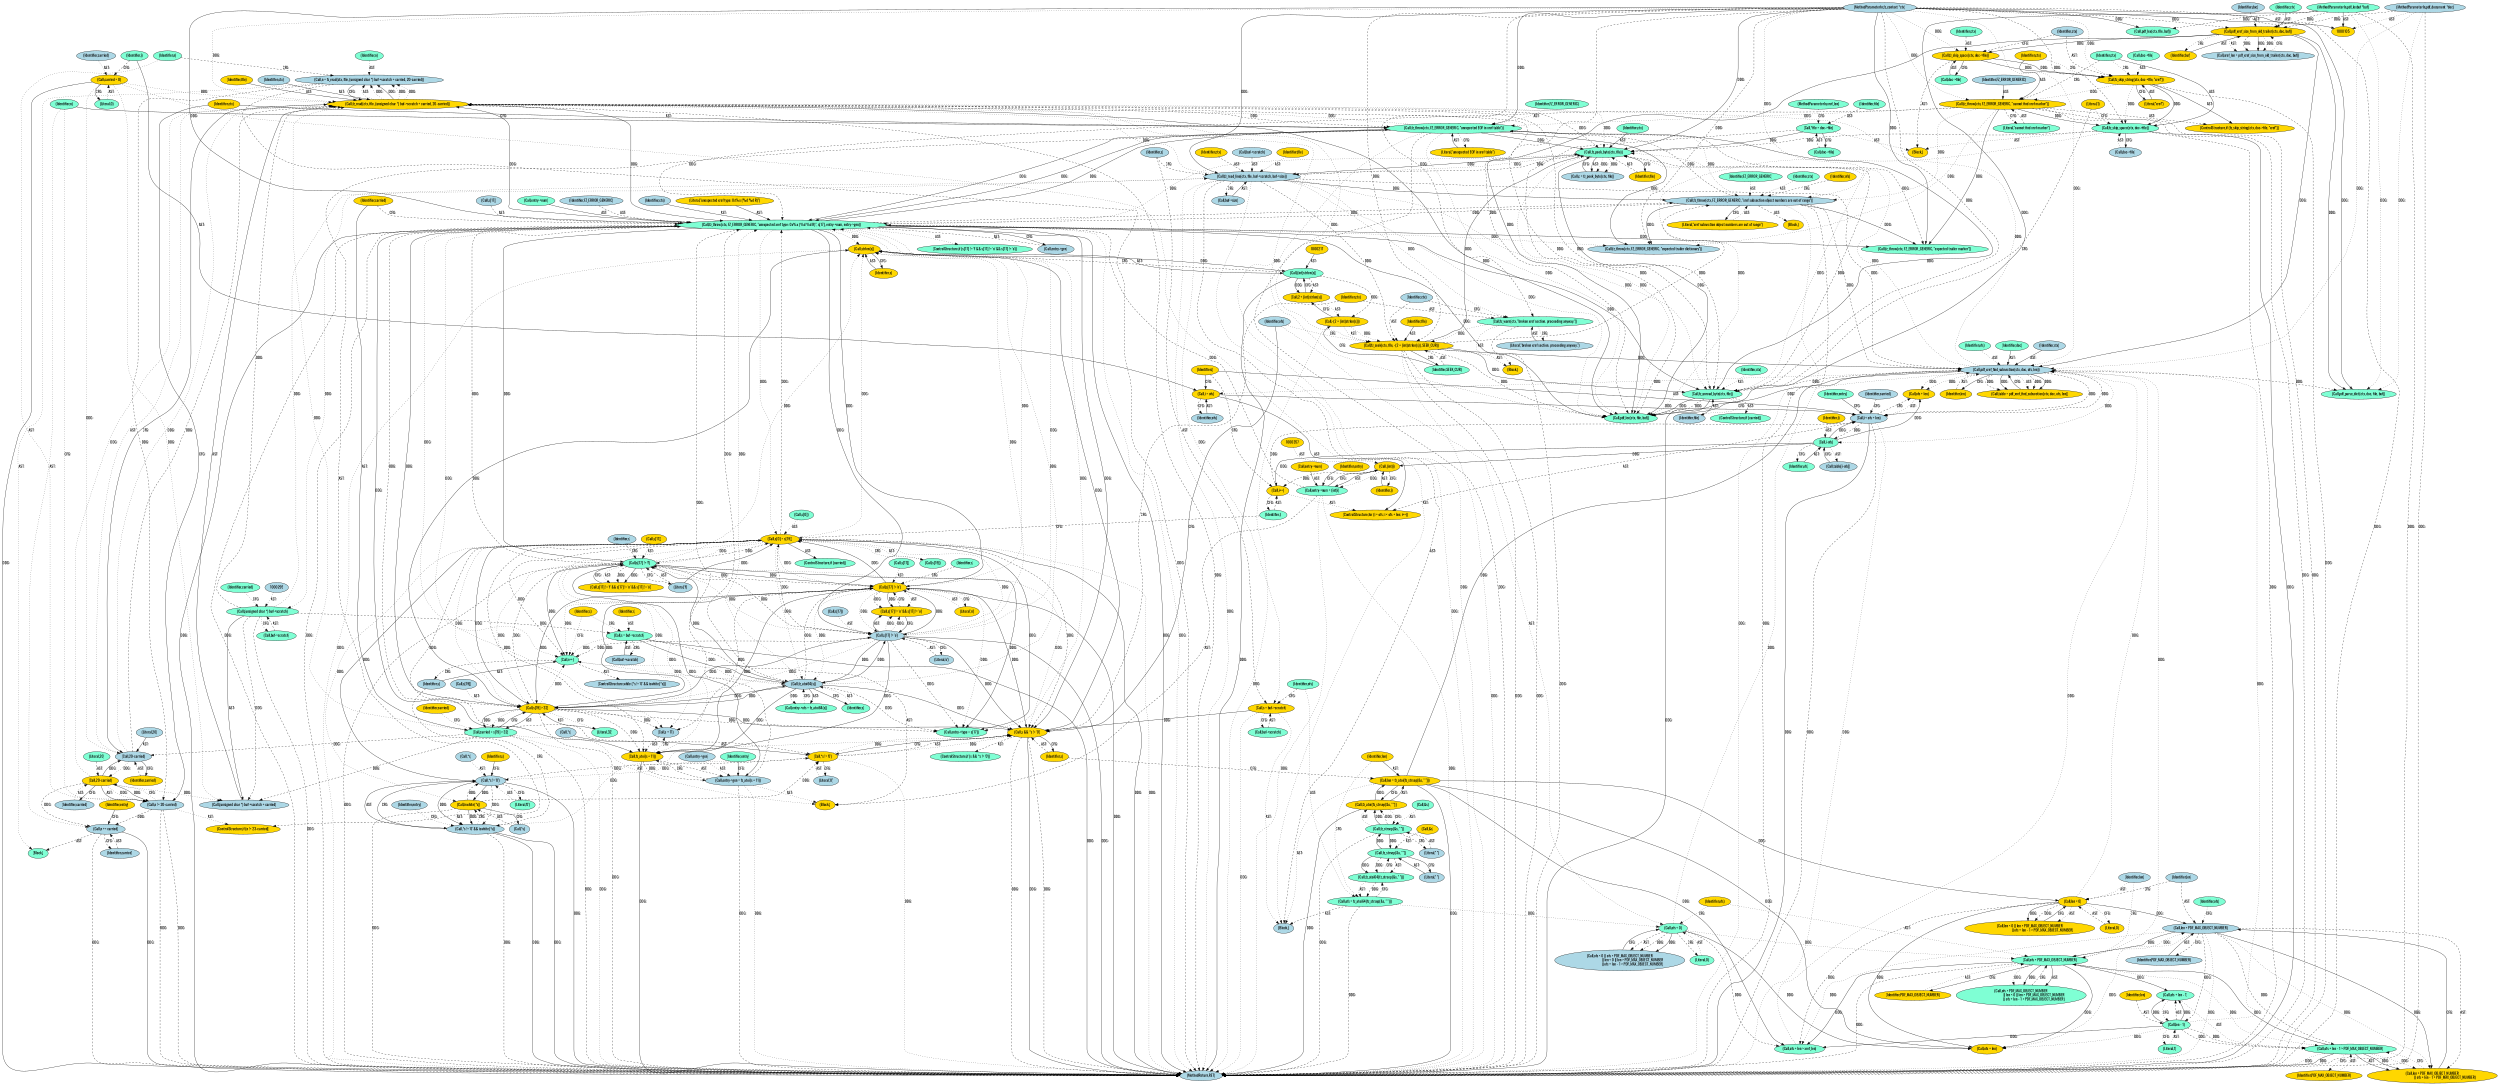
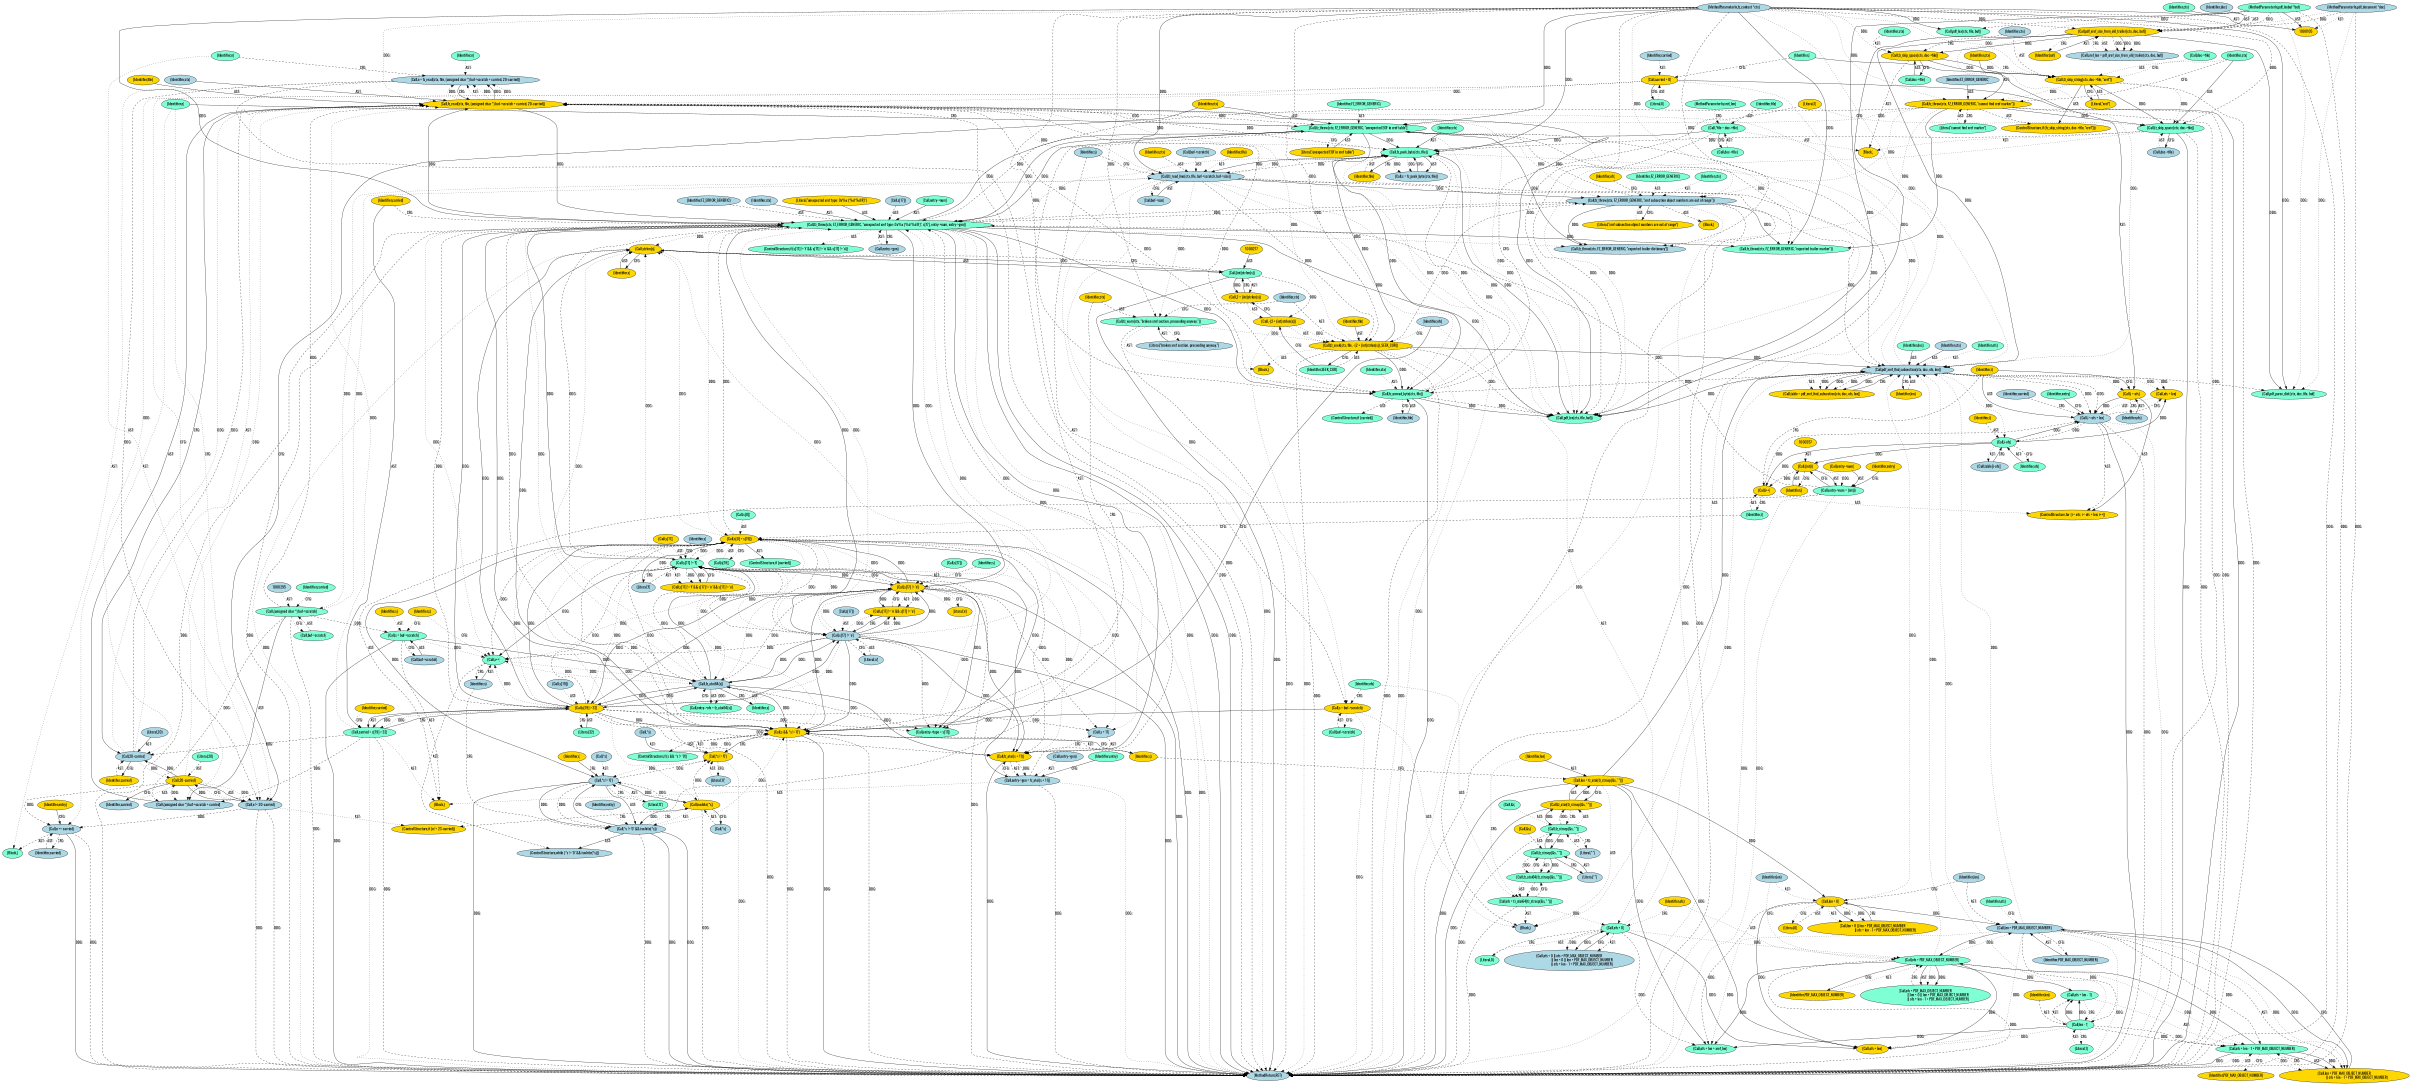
(172, 442) -> (184, 442)
none -> (683, 593)
(955, 600) -> (948, 600)
(2065, 744) -> (1991, 640)
none -> (603, 841)
